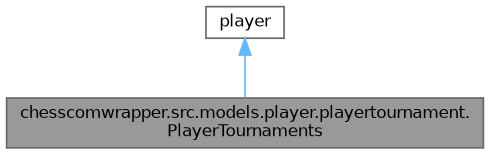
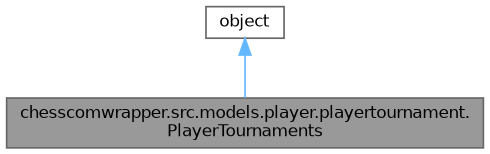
(245, 22) -> (245, 22)
